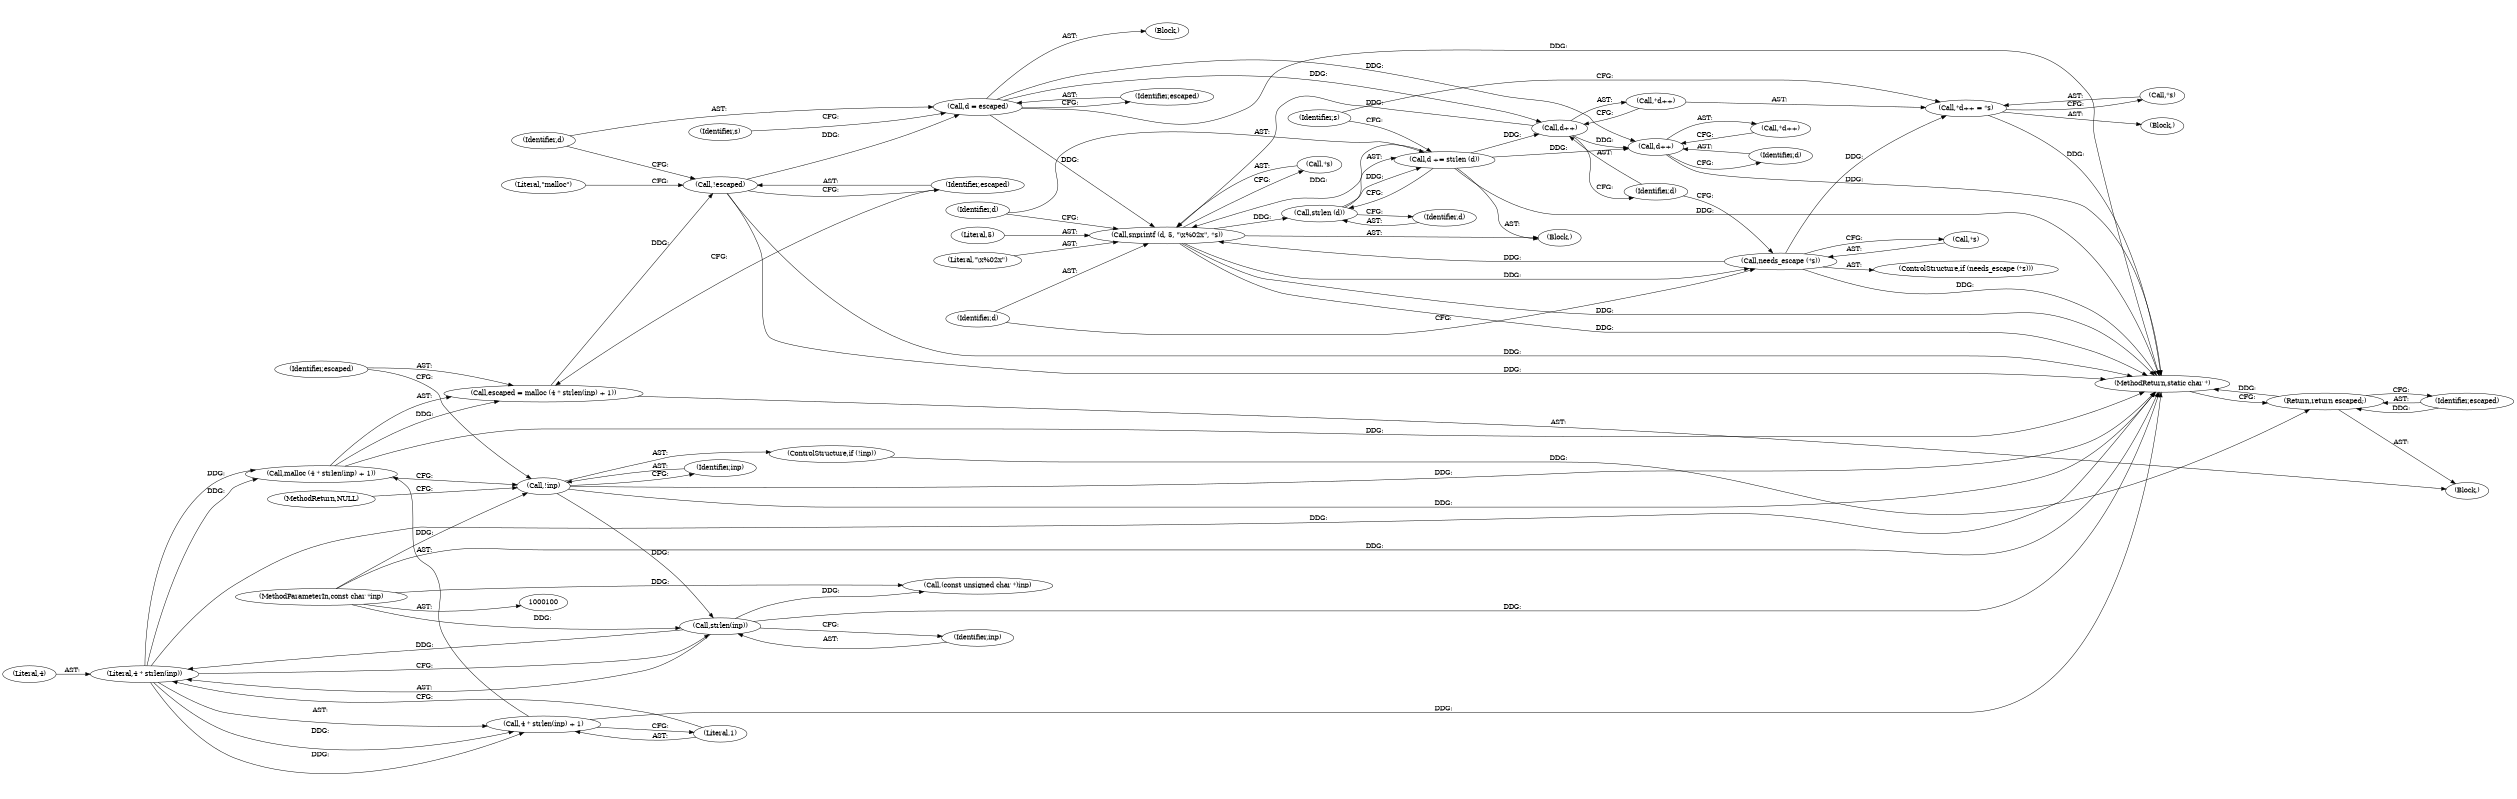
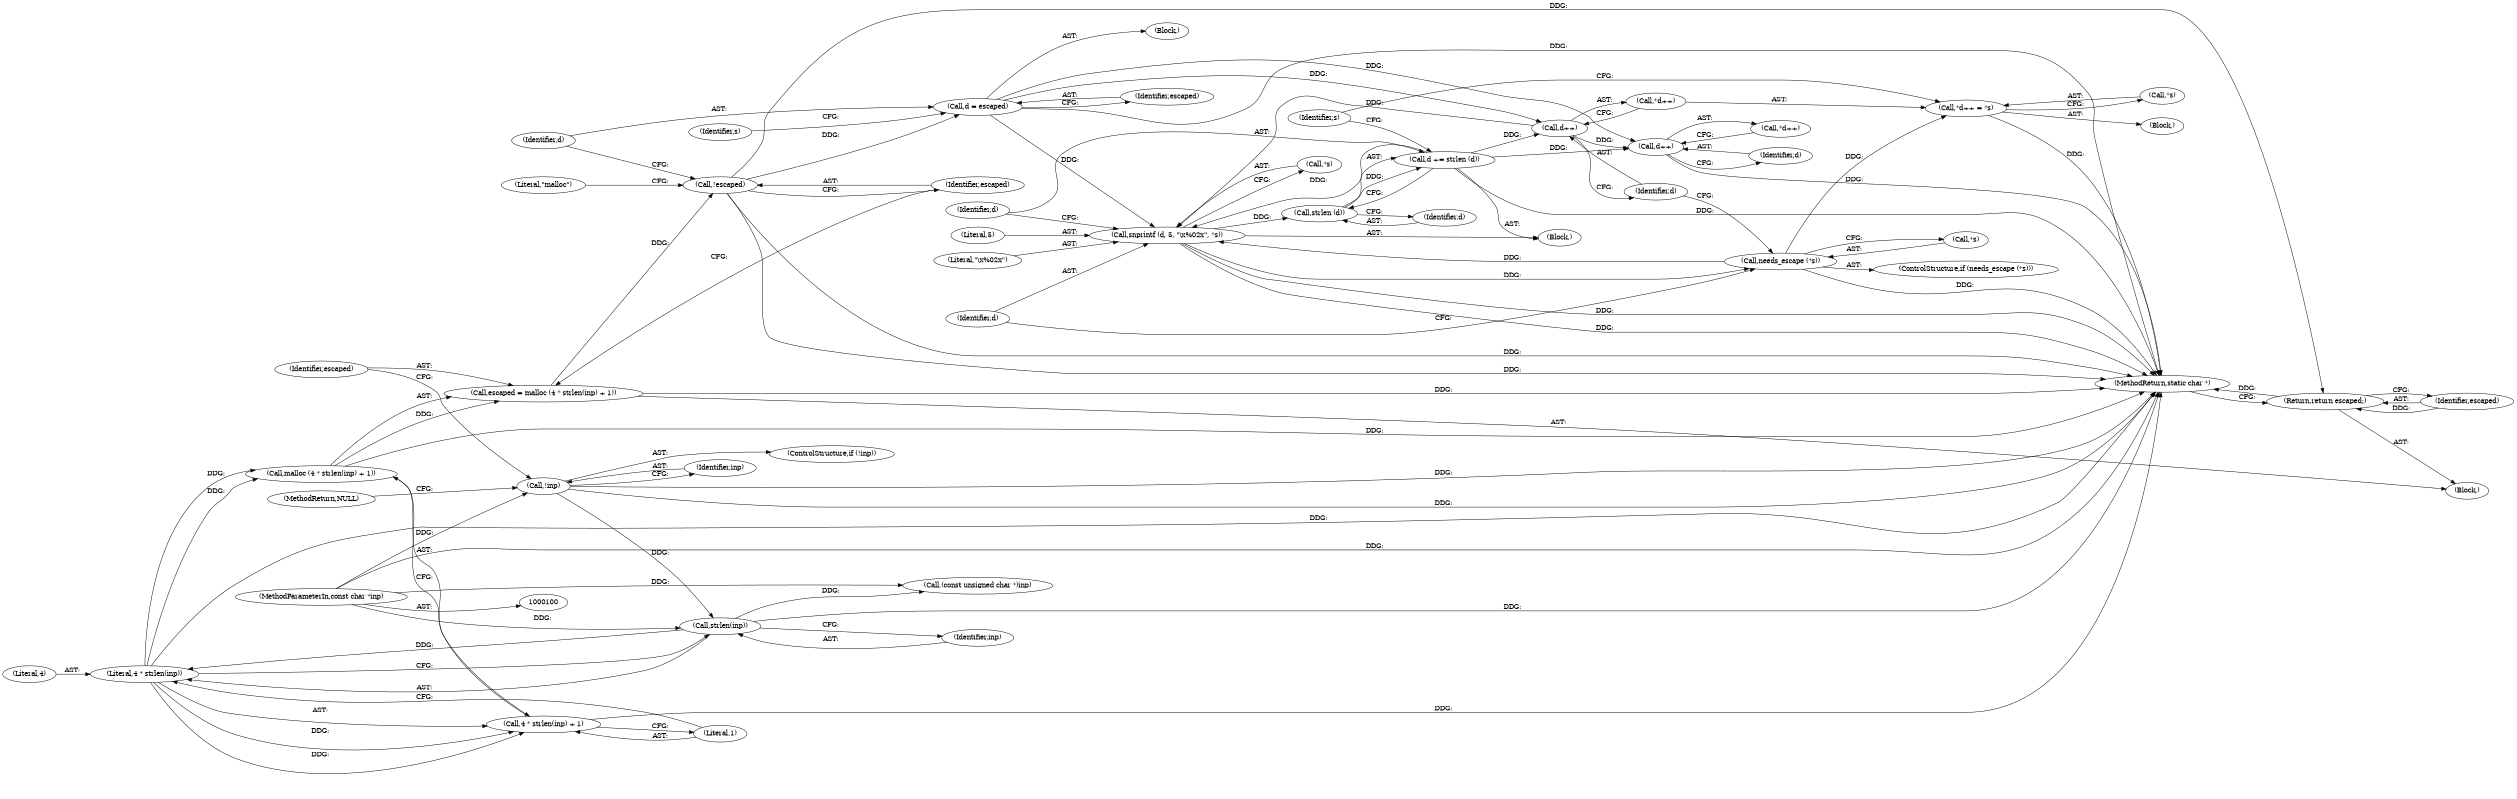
none -> (1371, 394)
(1609, 464) -> (1621, 10)
(451, 481) -> (434, 599)
